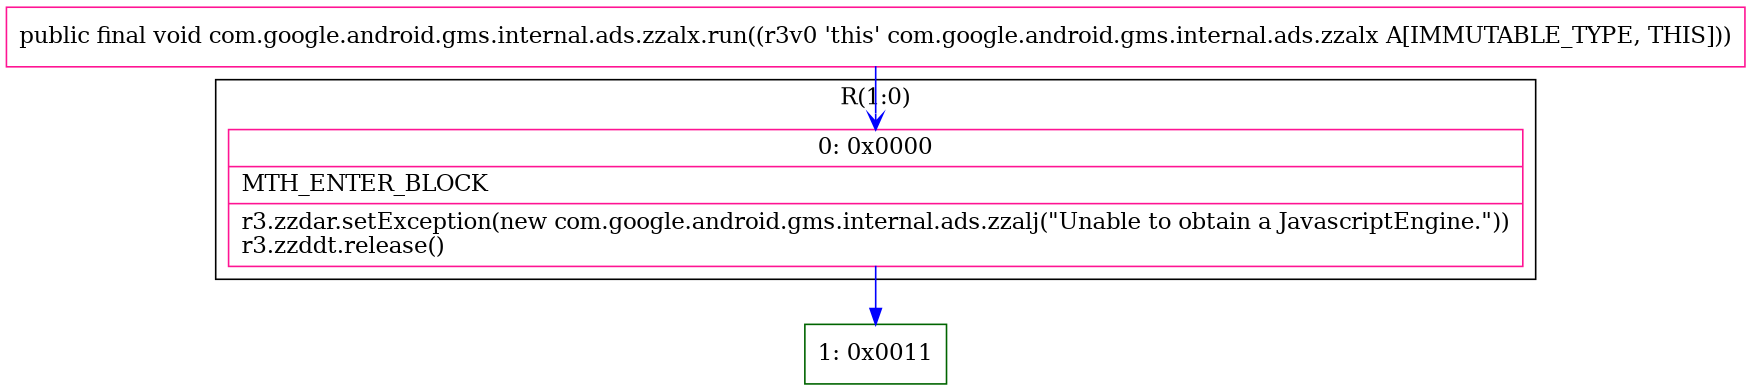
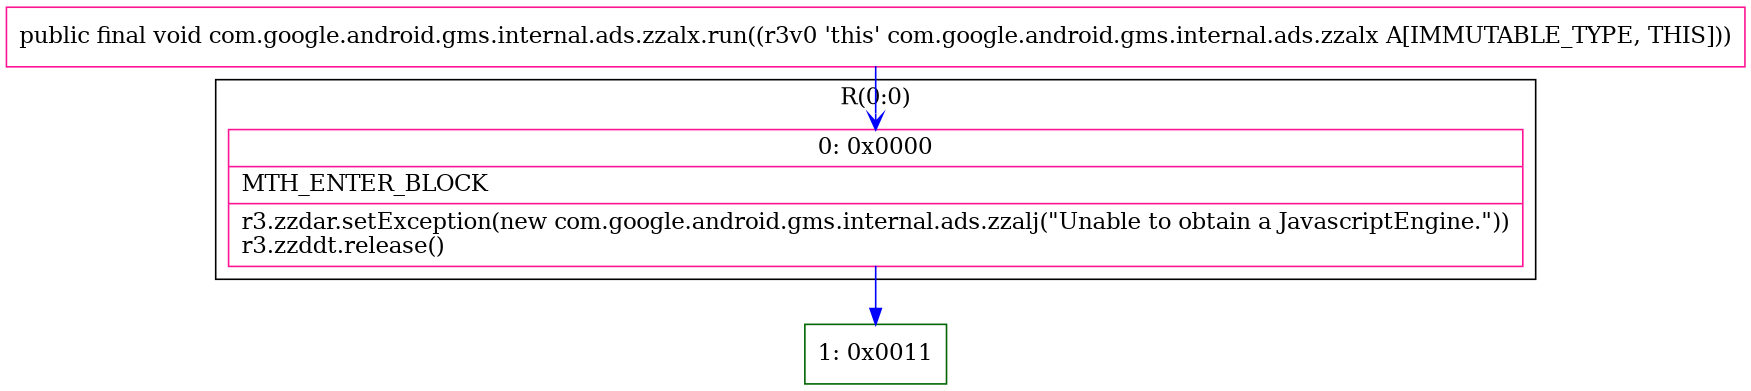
(876, 98) -> (876, 98)
